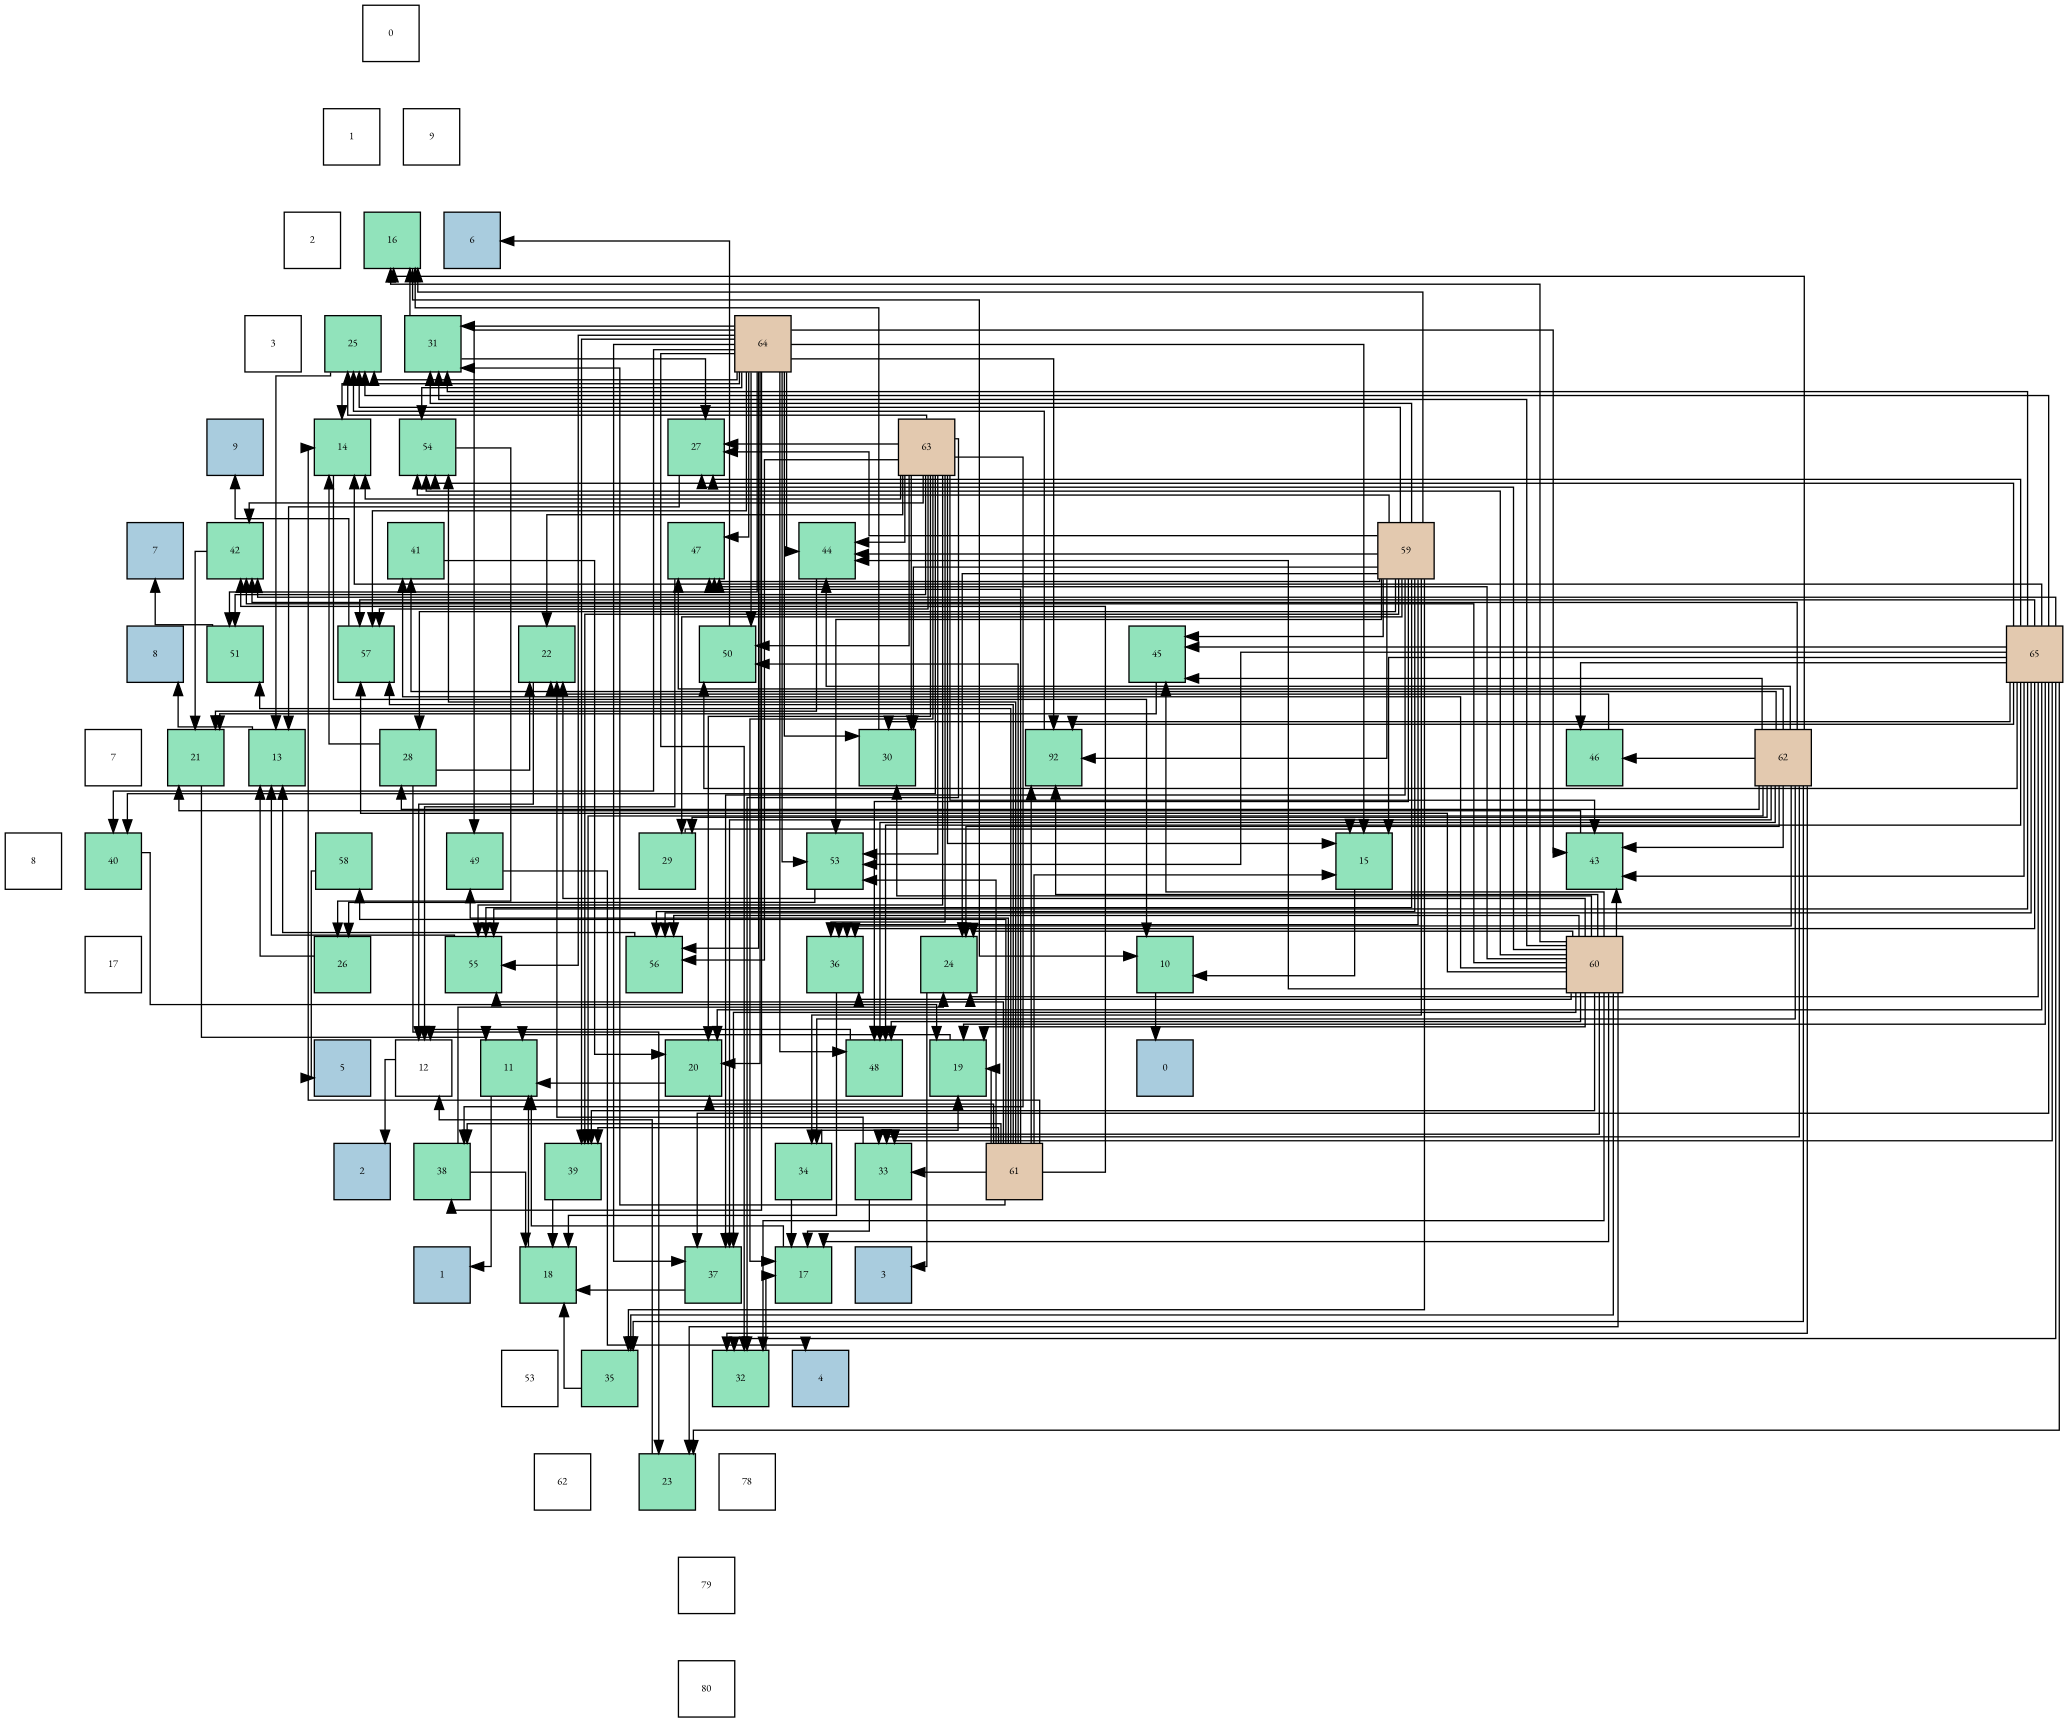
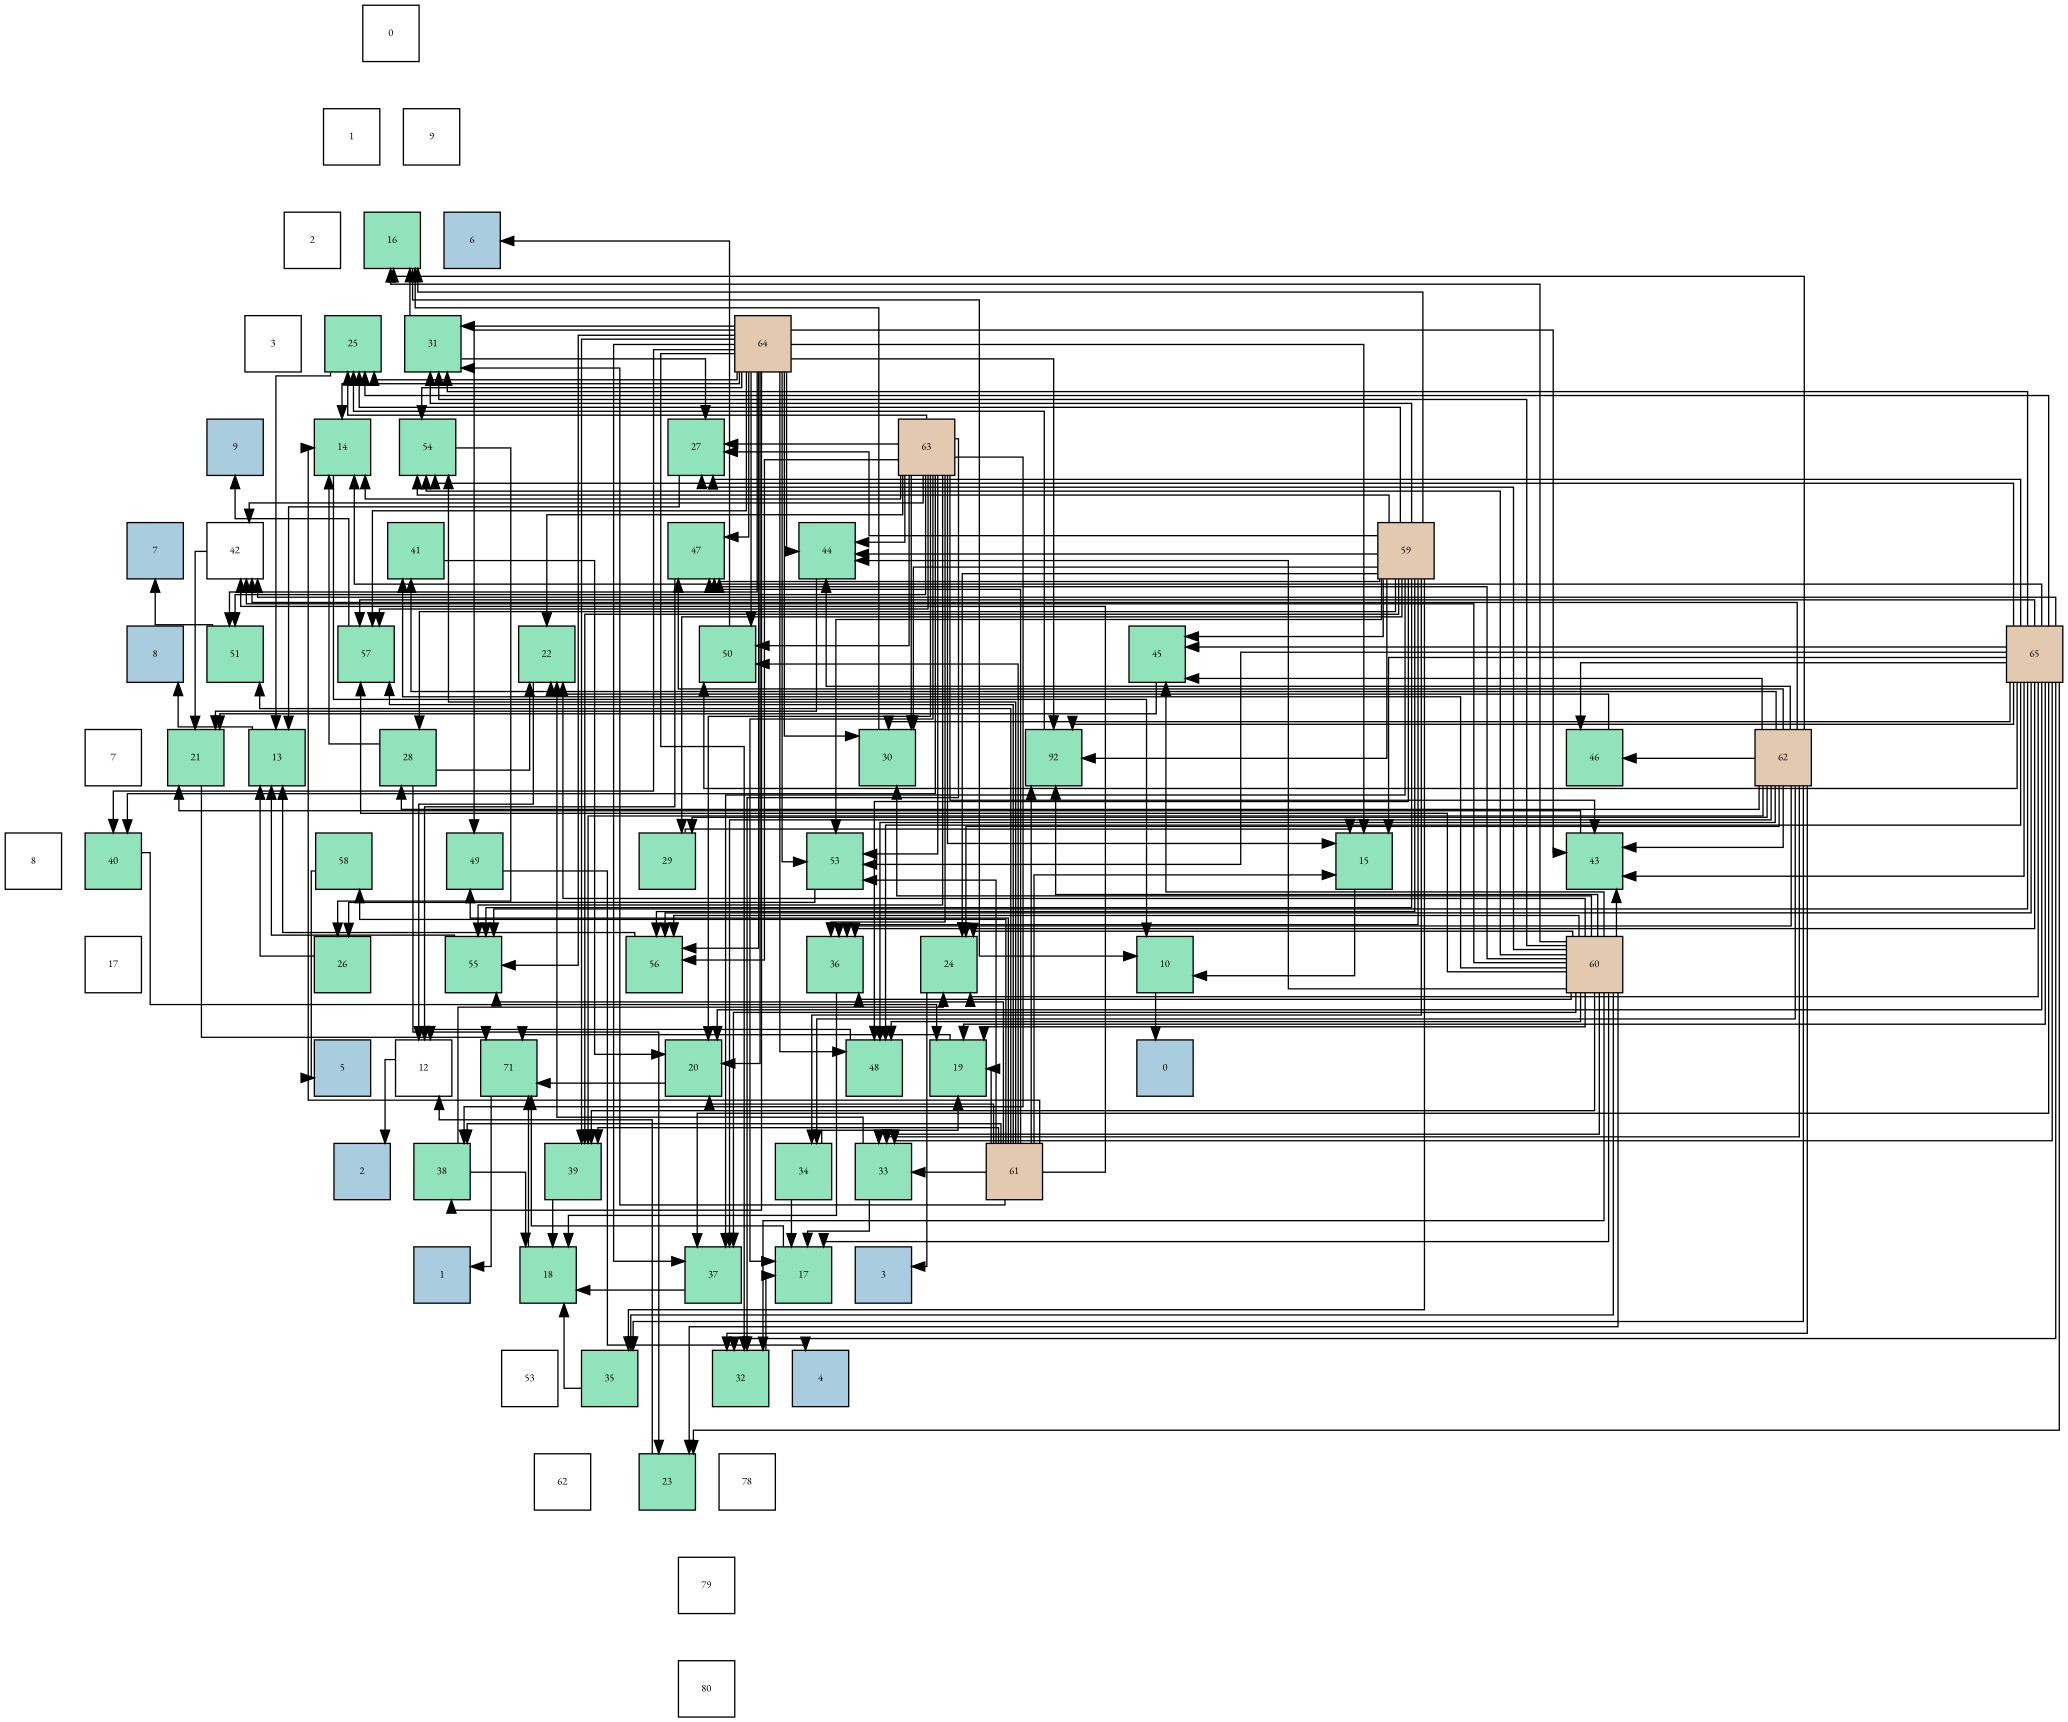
(235, 551) -> (235, 551)
(509, 1068) -> (509, 1068)
